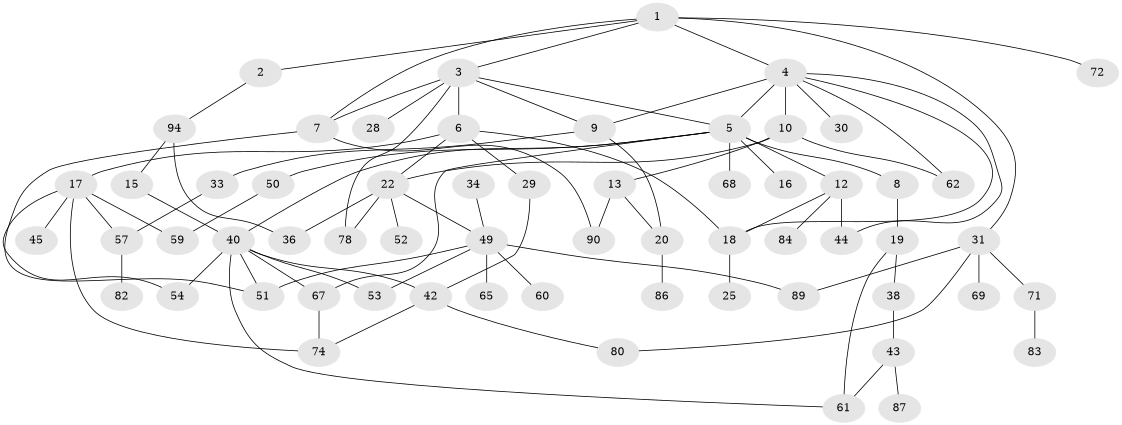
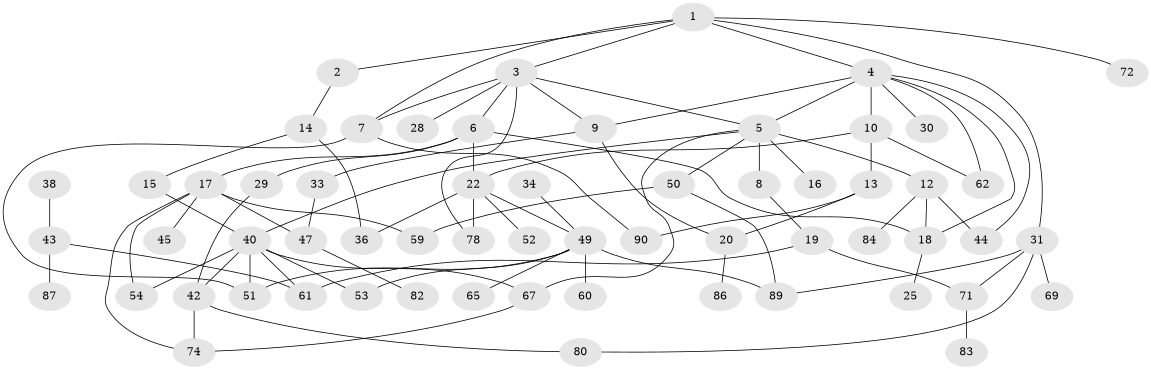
(175, 129) -> (306, 129)
(730, 185) -> none
none -> (750, 223)
(122, 241) -> (306, 241)
(895, 272) -> (890, 268)
